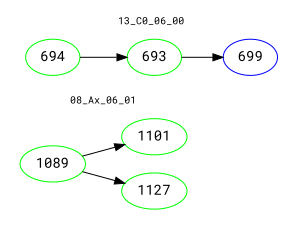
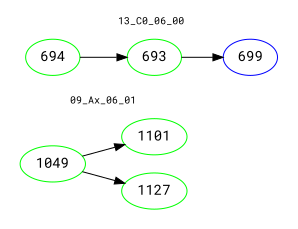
(104, 101) -> (104, 101)
(53, 164) -> (53, 164)
